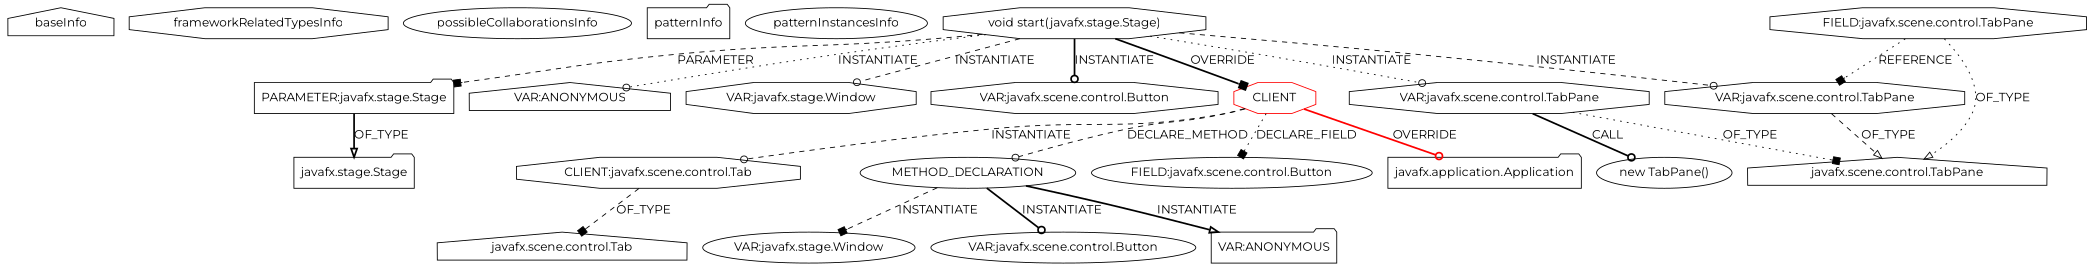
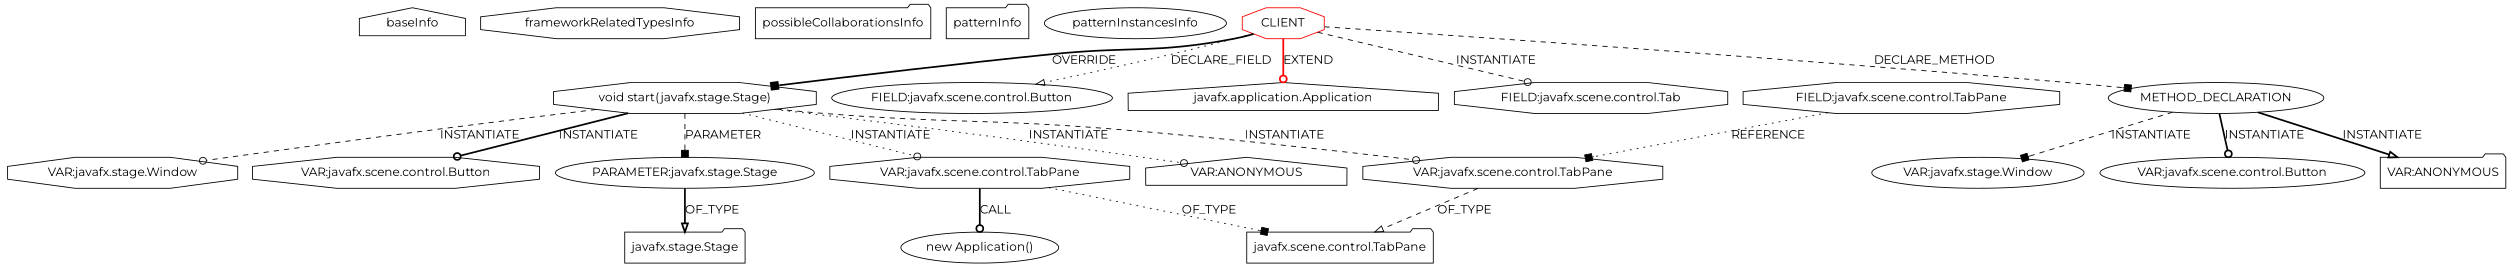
(517, 23) -> (843, 23)
(1177, 61) -> (1017, 58)
(354, 98) -> (685, 173)
(1975, 101) -> none
(1125, 129) -> (1724, 55)
(1256, 132) -> (1149, 59)
(1425, 135) -> (1308, 61)
(658, 173) -> (1591, 98)
(1485, 173) -> (1283, 98)
(1664, 173) -> (980, 248)
(1897, 173) -> (1340, 248)
(562, 248) -> none
